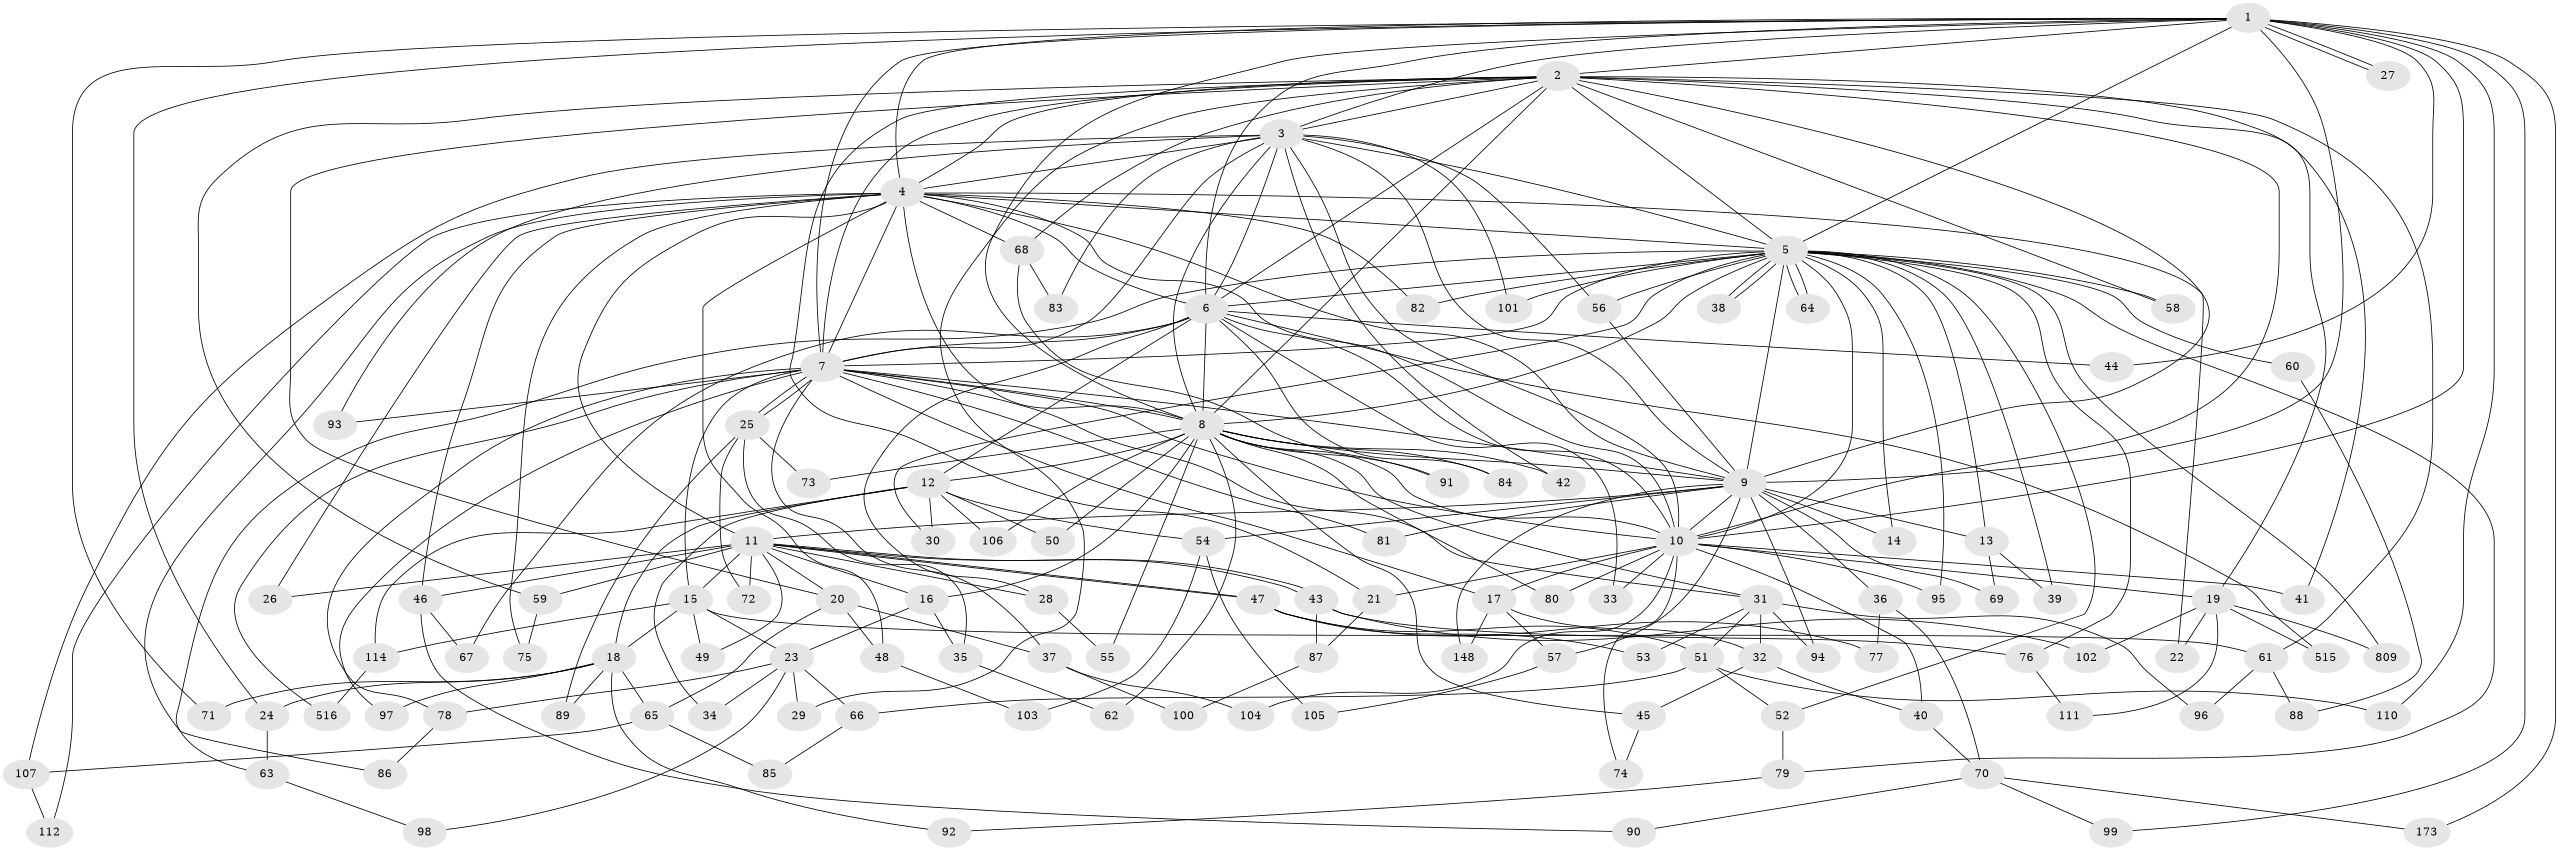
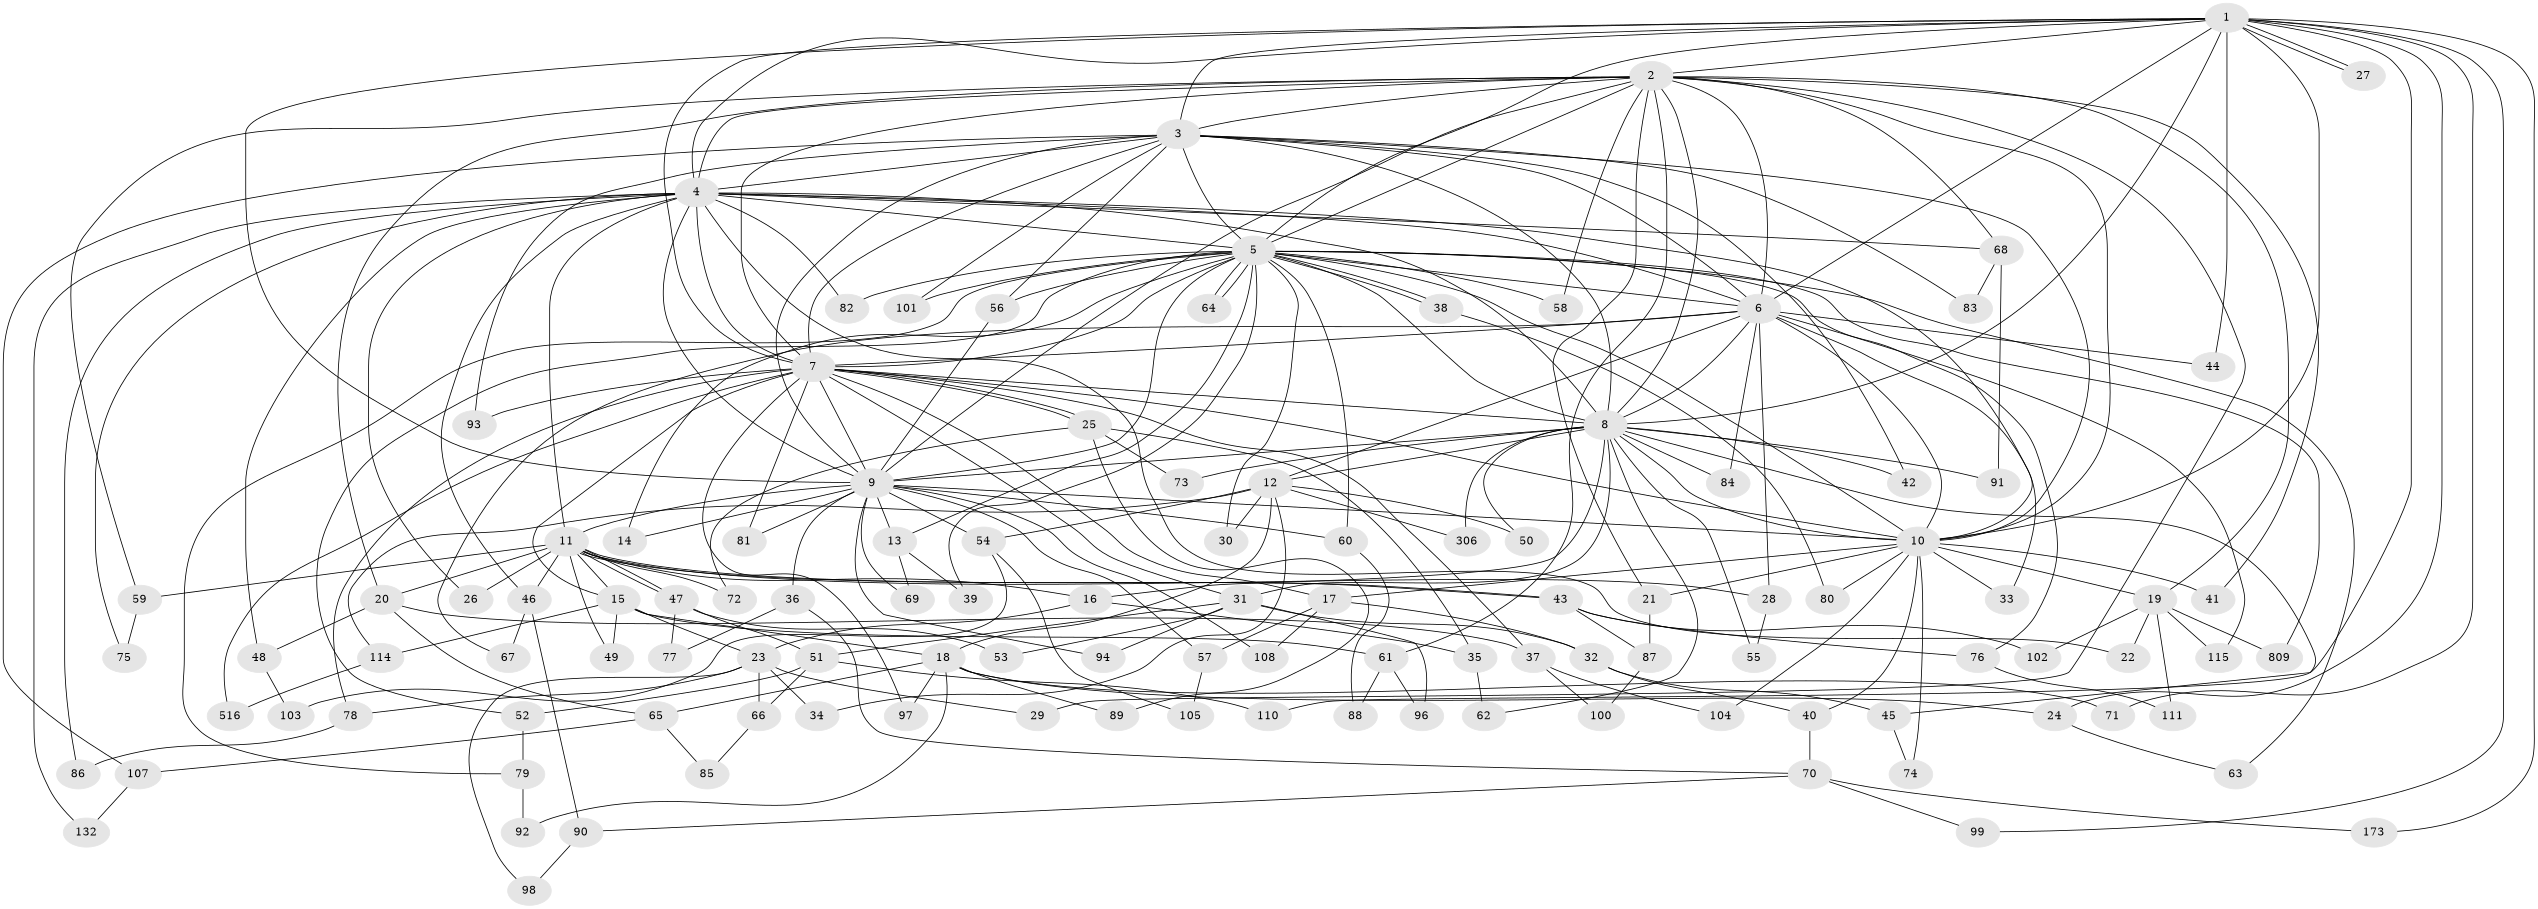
none -> (1056, 503)
(1371, 504) -> (1677, 408)
(993, 542) -> (1467, 542)
(1939, 600) -> none
(1464, 658) -> (1265, 658)
(2326, 658) -> (2219, 658)
(346, 803) -> (555, 862)
(50, 833) -> (86, 833)
